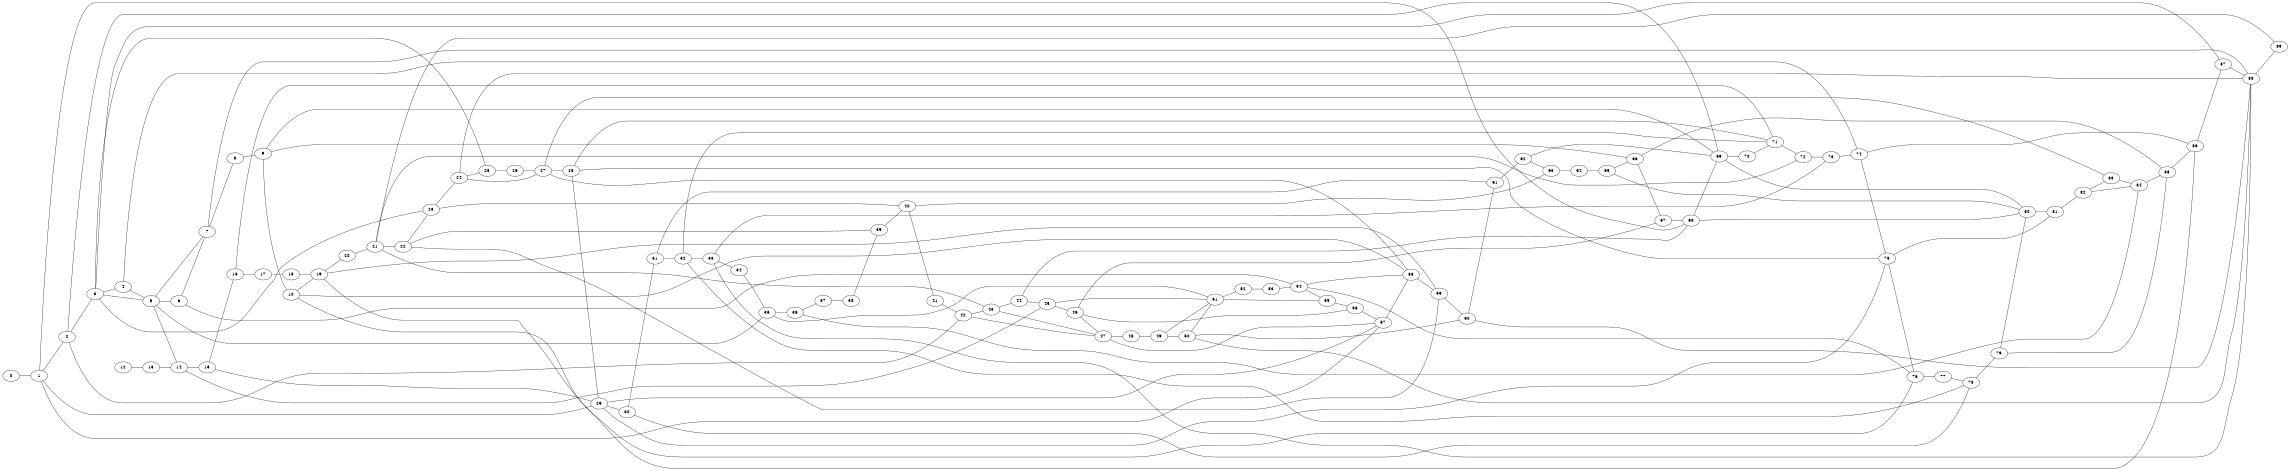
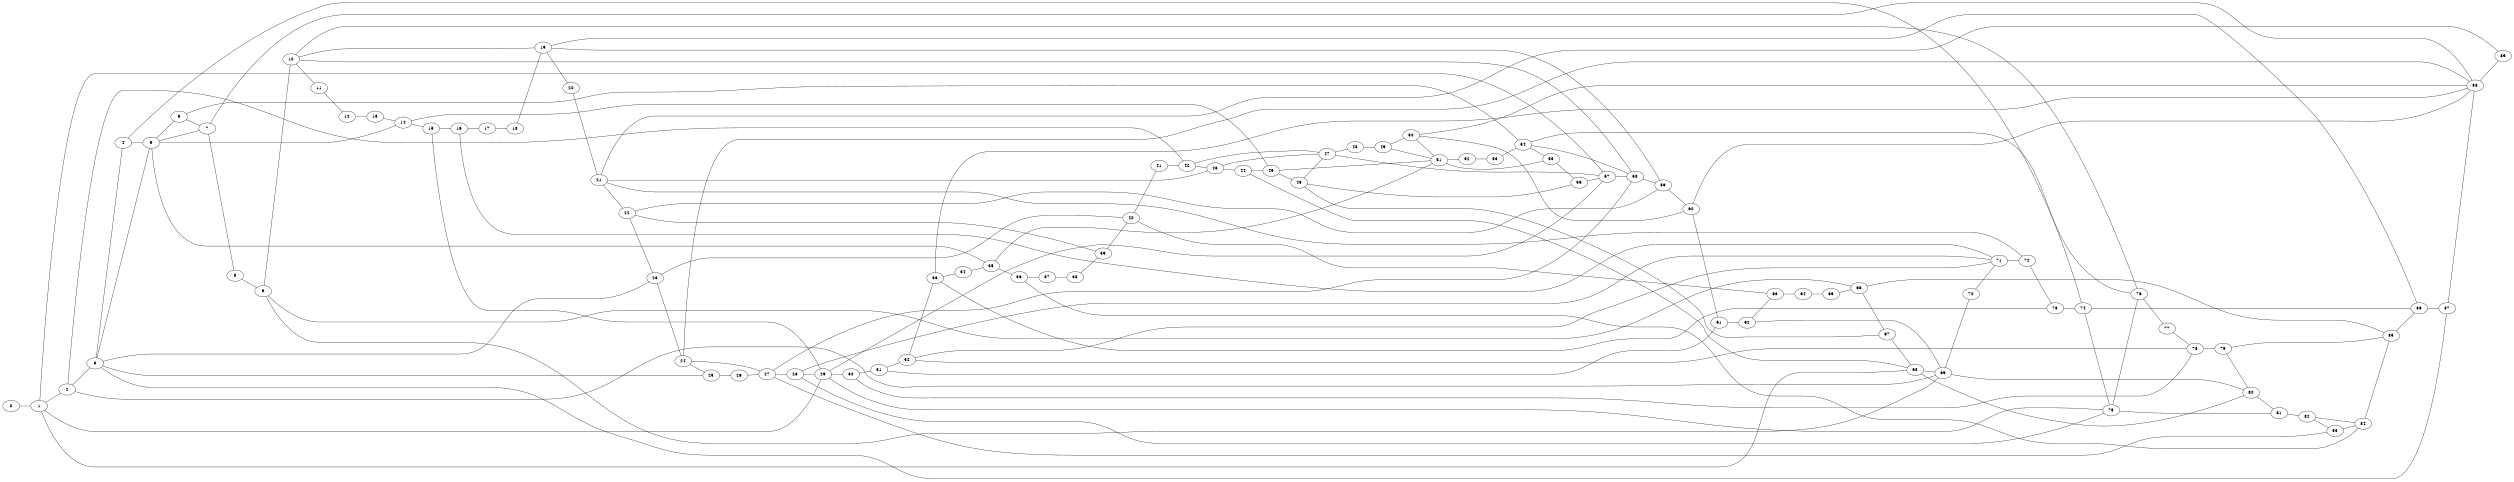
none -> (319, 88)
(1816, 201) -> none
